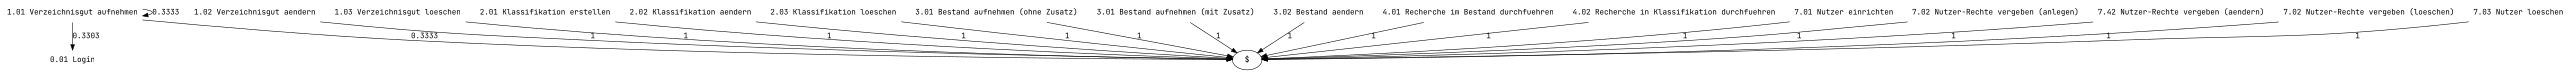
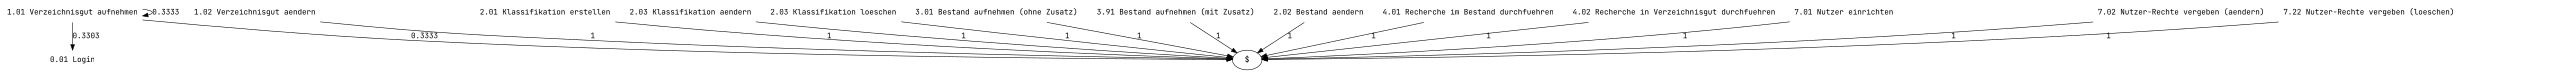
(398, 13) -> none
(690, 13) -> (690, 13)
(1176, 13) -> (1176, 13)
(1319, 13) -> (1319, 13)
(1674, 13) -> (1674, 13)
(1996, 13) -> none
(2181, 13) -> (2181, 13)
(2369, 13) -> (2369, 13)
(2518, 13) -> none
